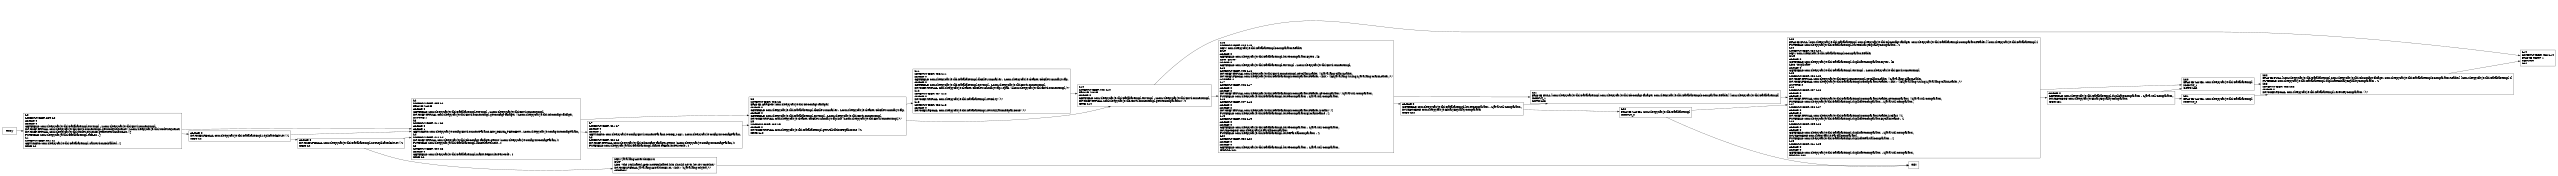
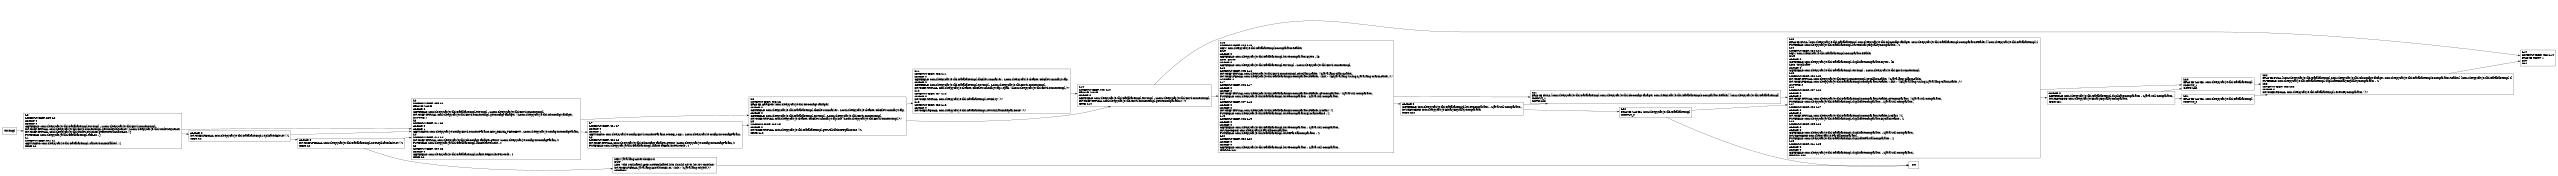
(2538, 58) -> (2538, 58)
(10, 131) -> (10, 131)
(1914, 165) -> (1914, 165)
